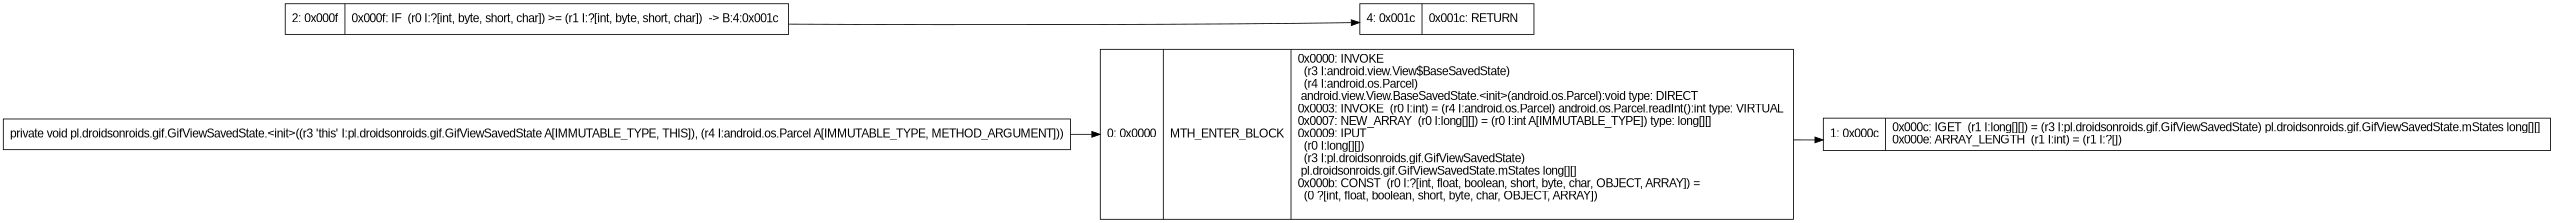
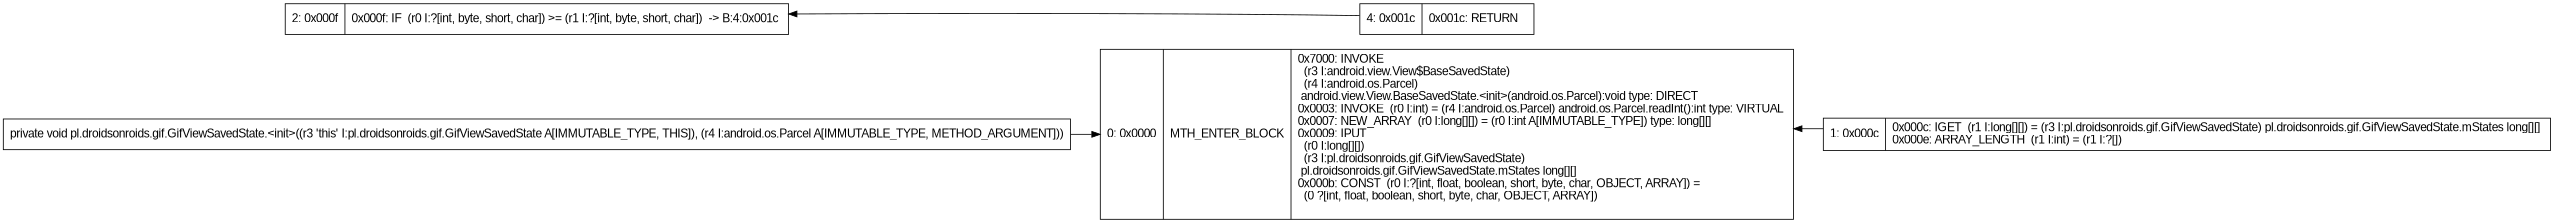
(1070, 25) -> (1078, 14)
(1344, 59) -> (1344, 59)
(1804, 140) -> (1813, 129)
